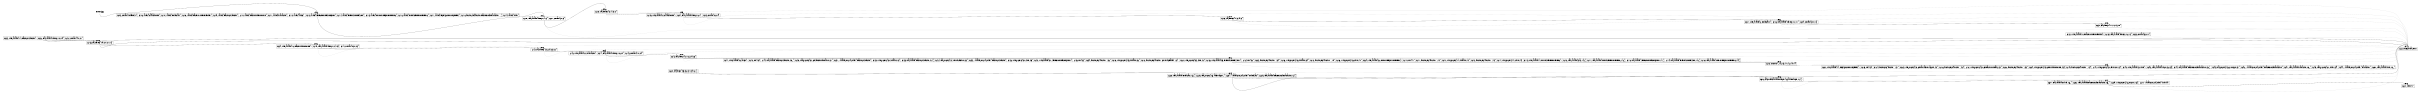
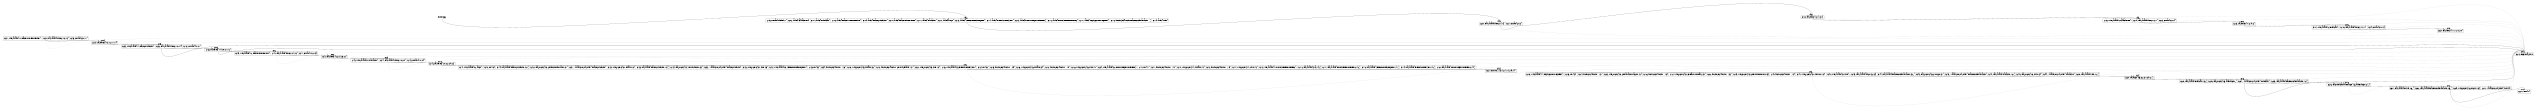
none -> (105, 43)
none -> (1976, 76)
